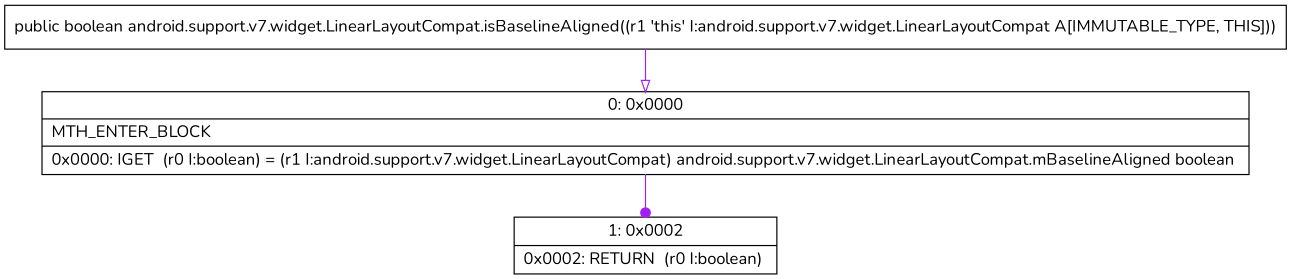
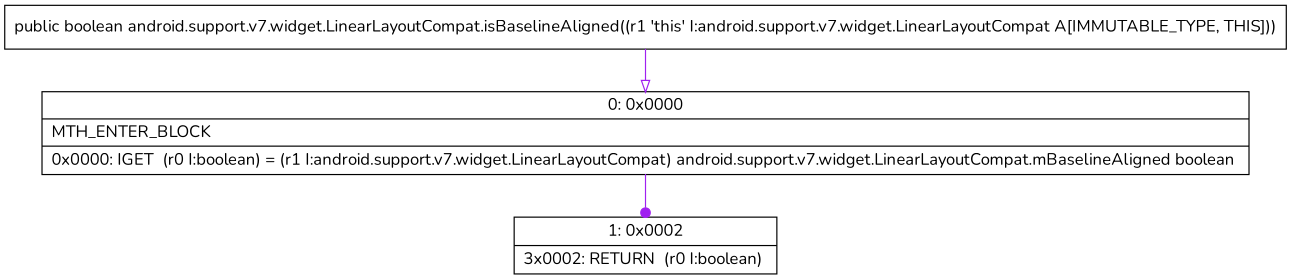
(646, 259) -> (646, 259)
